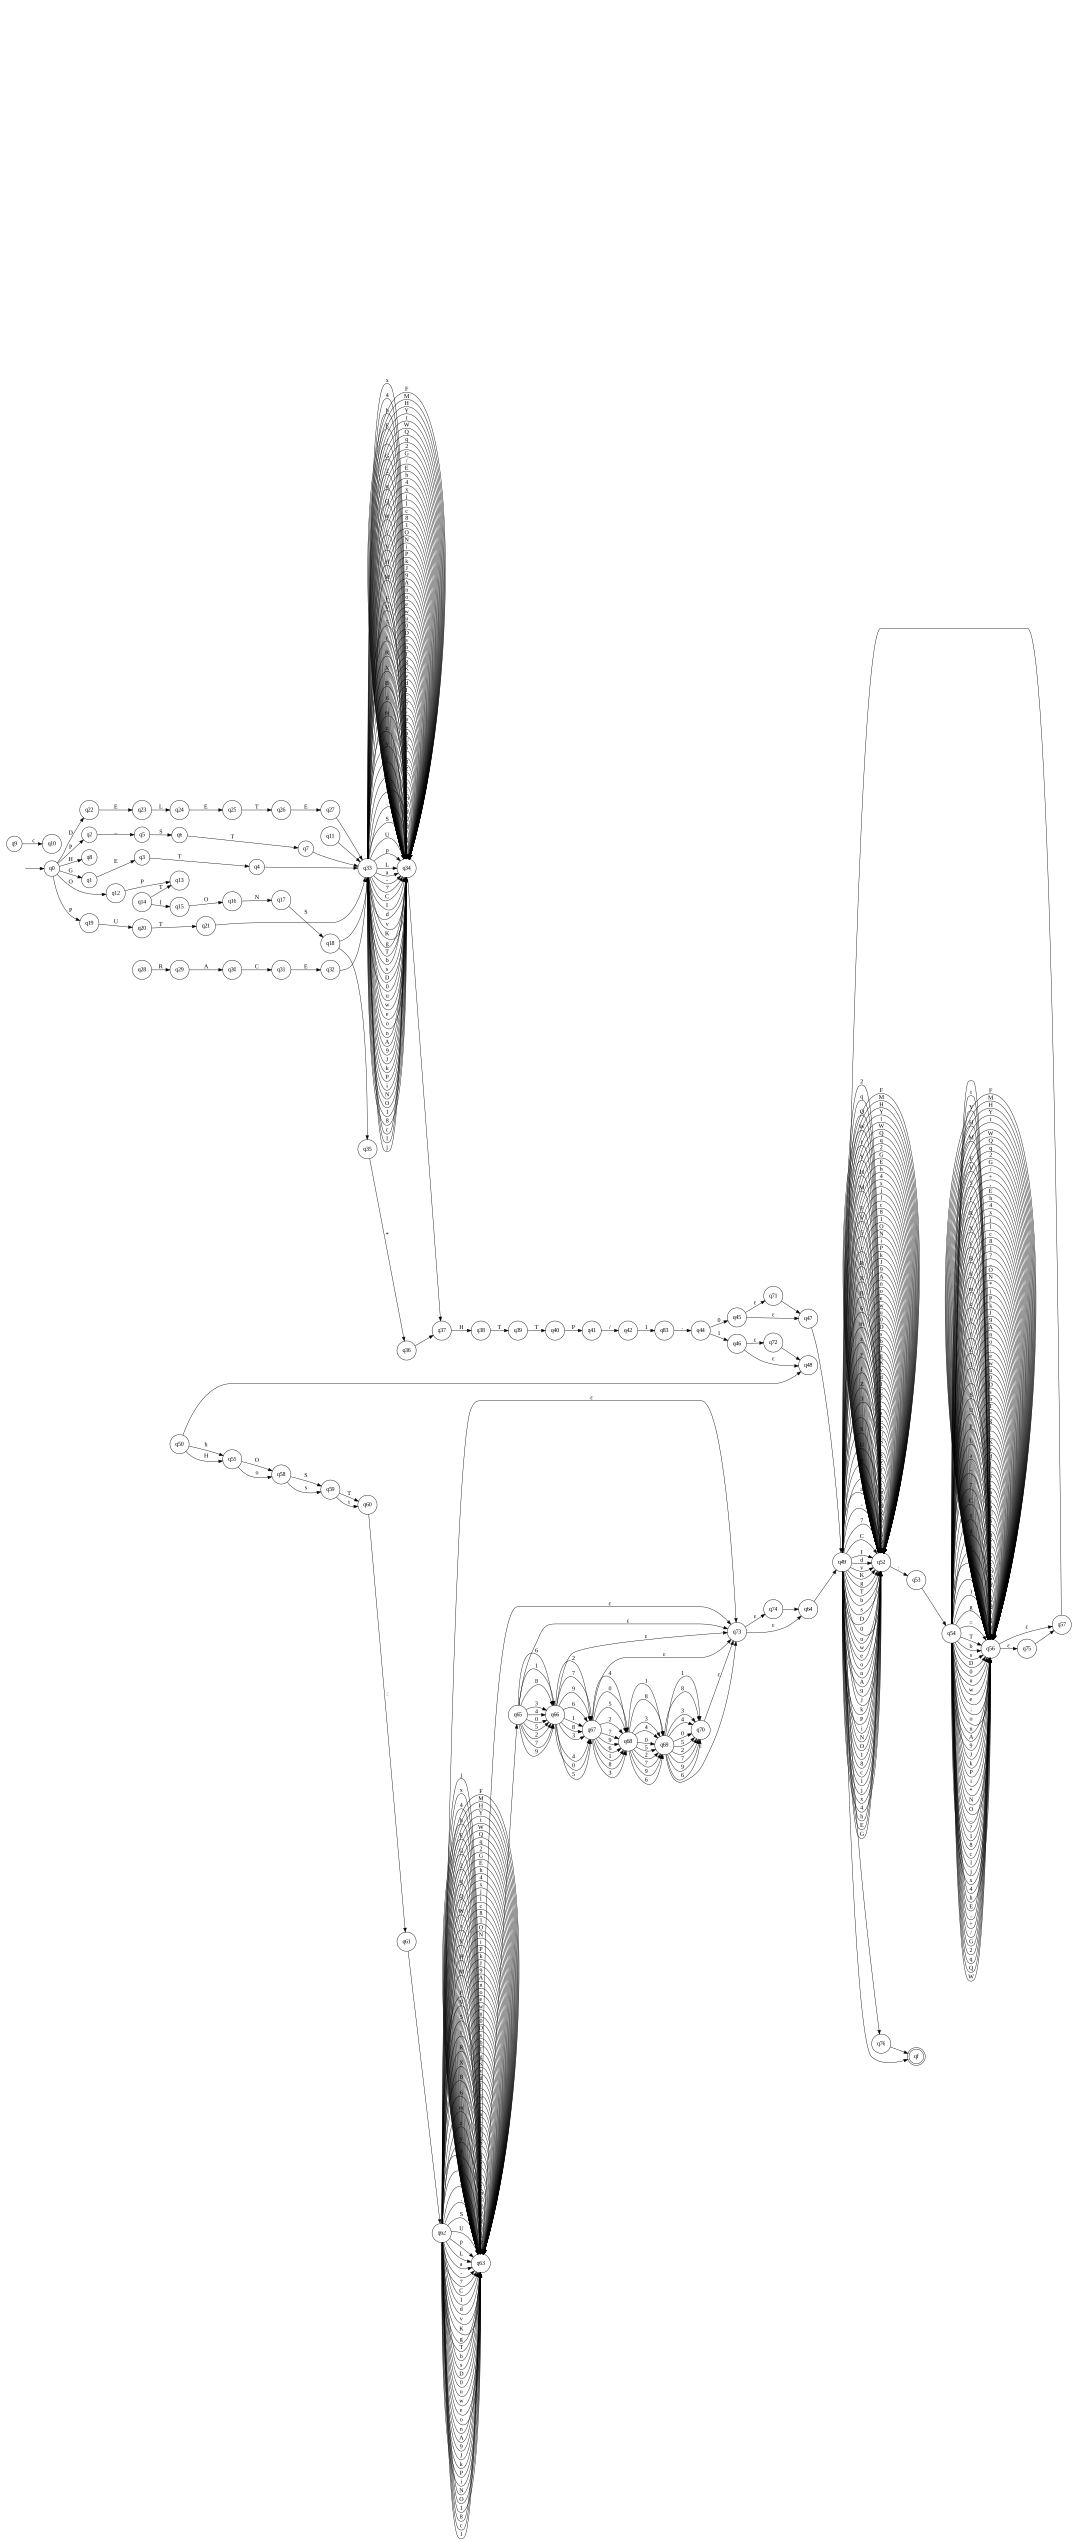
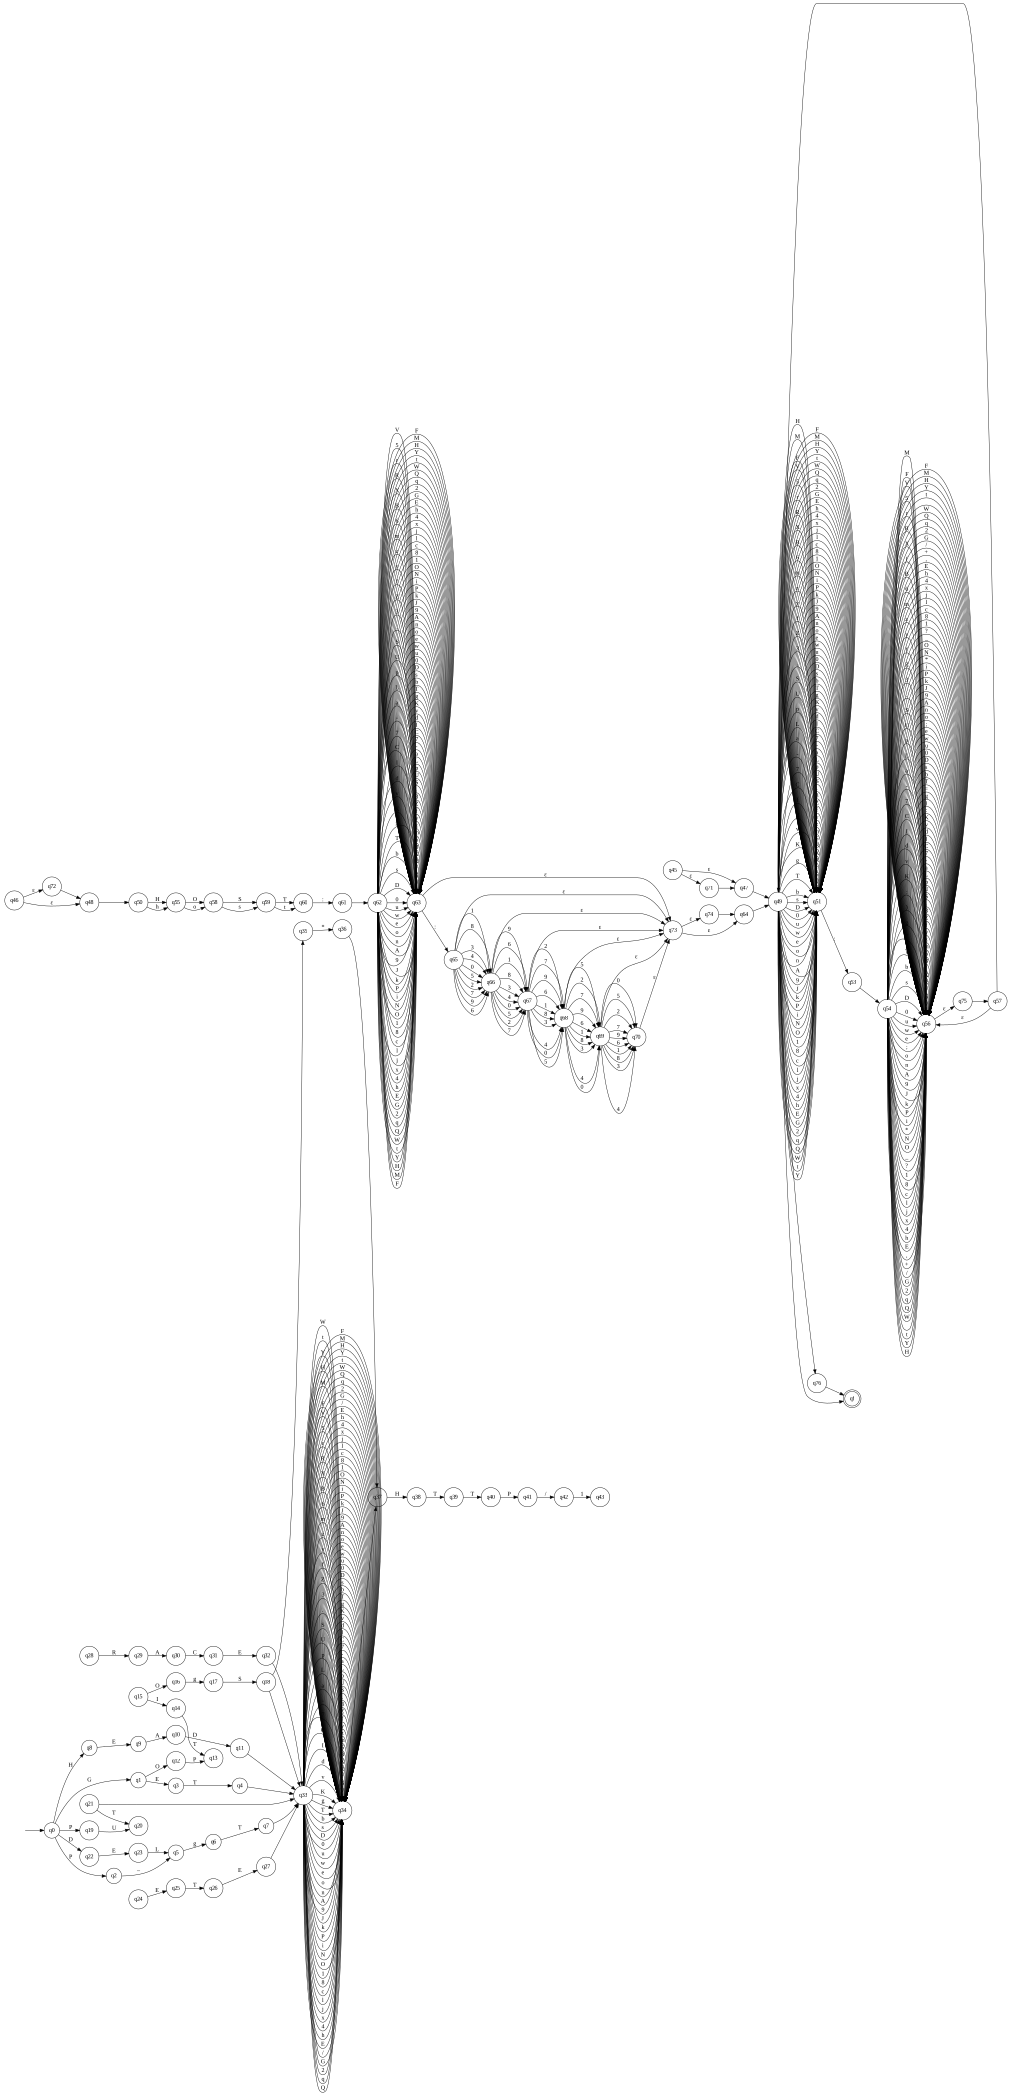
(159, 810) -> (156, 1853)
(161, 832) -> (195, 1844)
(34, 841) -> (157, 1736)
(77, 890) -> (155, 1772)
(257, 898) -> (195, 1679)
(159, 906) -> (155, 1702)
(172, 927) -> (110, 1818)
(664, 1331) -> (600, 1497)
(701, 1331) -> none
(478, 1384) -> (112, 902)
(881, 1562) -> (817, 902)
(457, 1587) -> (593, 950)
(1023, 1634) -> (967, 1022)
none -> (206, 1741)
none -> (112, 1746)
